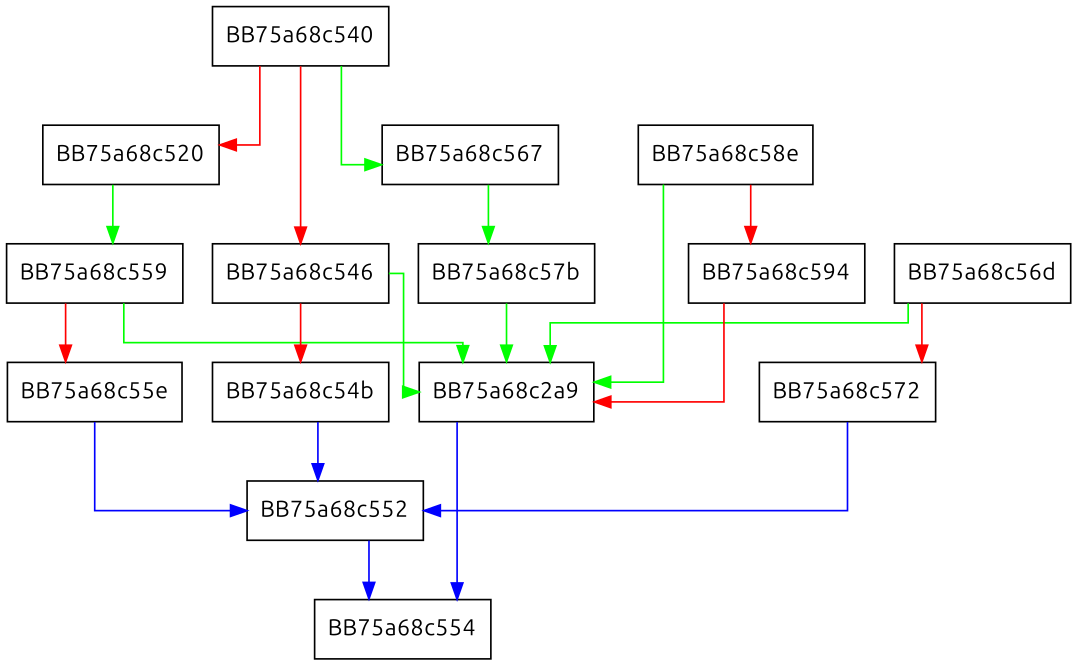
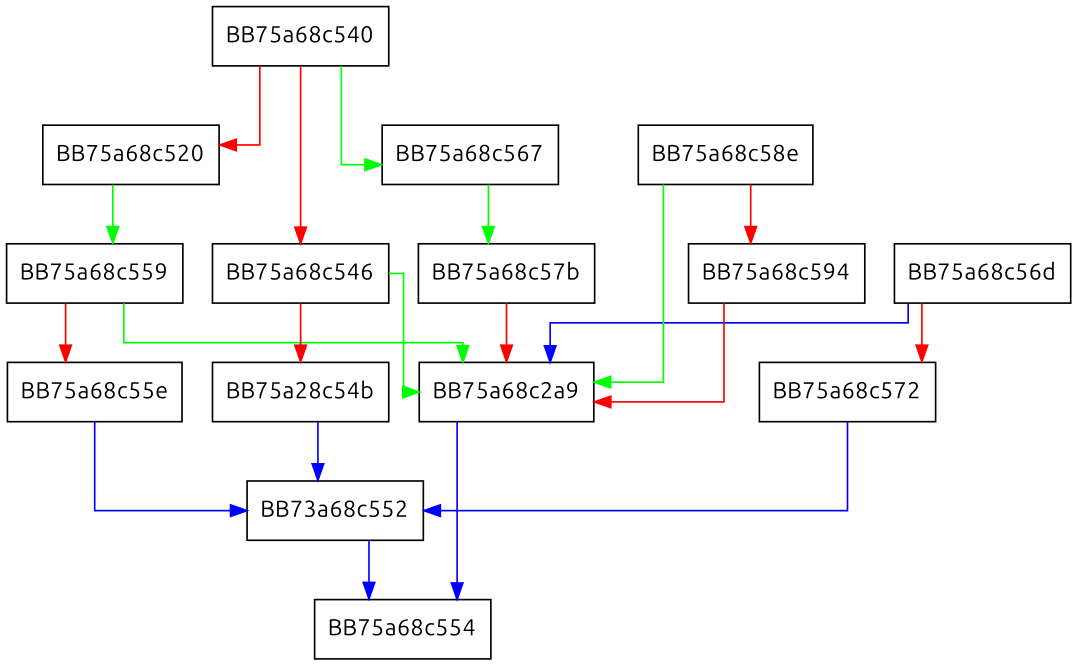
(737, 323) -> (737, 323)
(507, 324) -> (507, 324)
(301, 392) -> (301, 392)
(335, 511) -> (335, 511)
